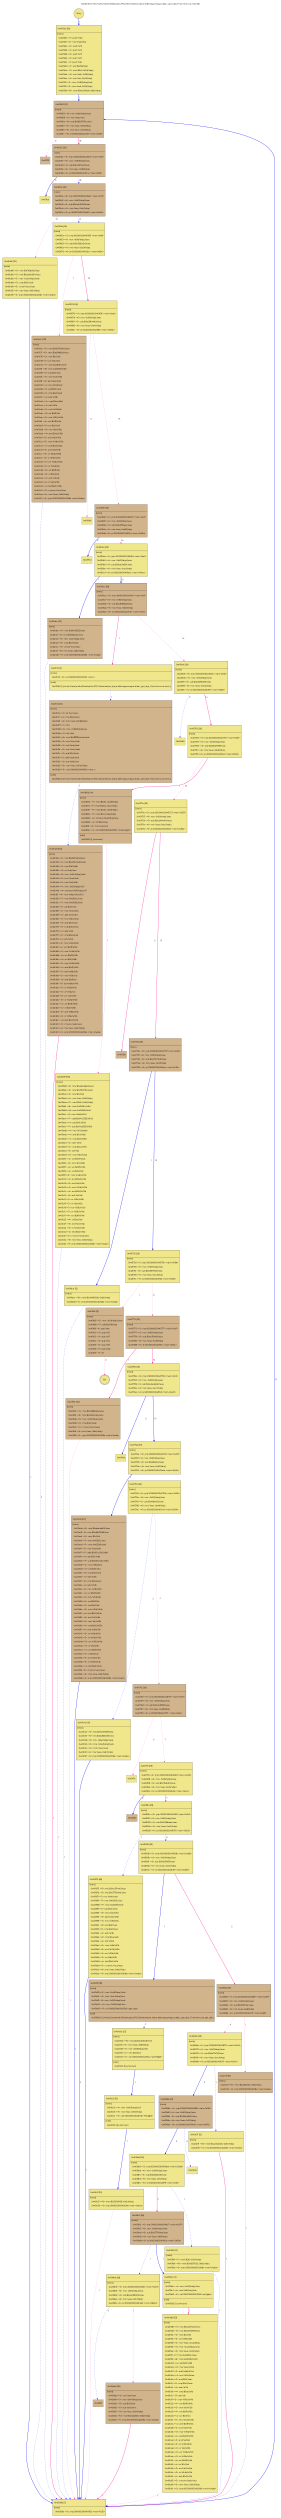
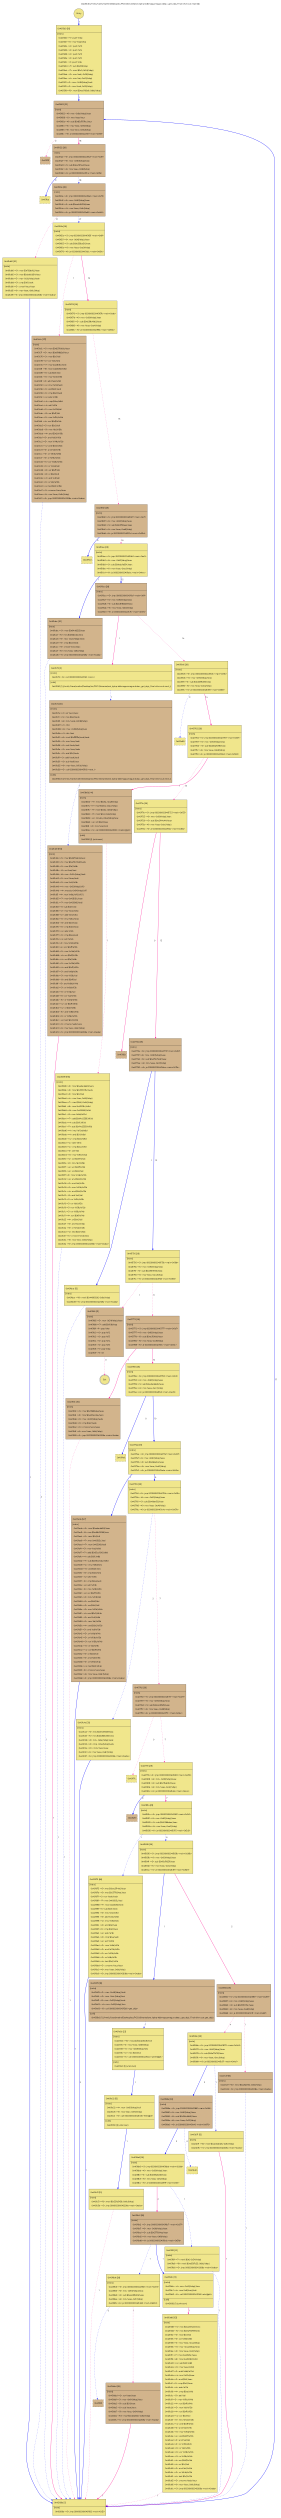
(87, 521) -> none
none -> (154, 1477)
